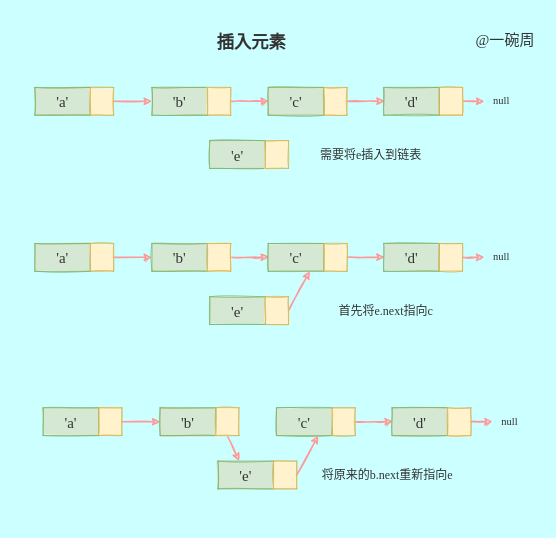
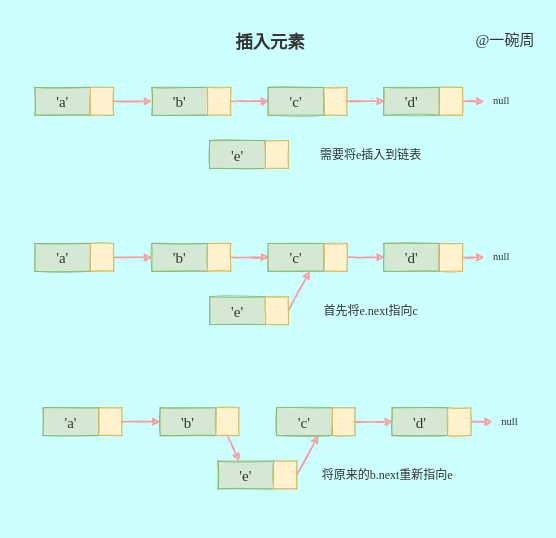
(278, 43) -> (297, 43)
(386, 311) -> (371, 311)
